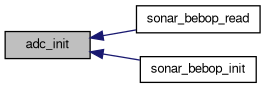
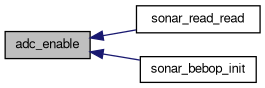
(198, 19) -> (198, 19)
(48, 45) -> (48, 45)
